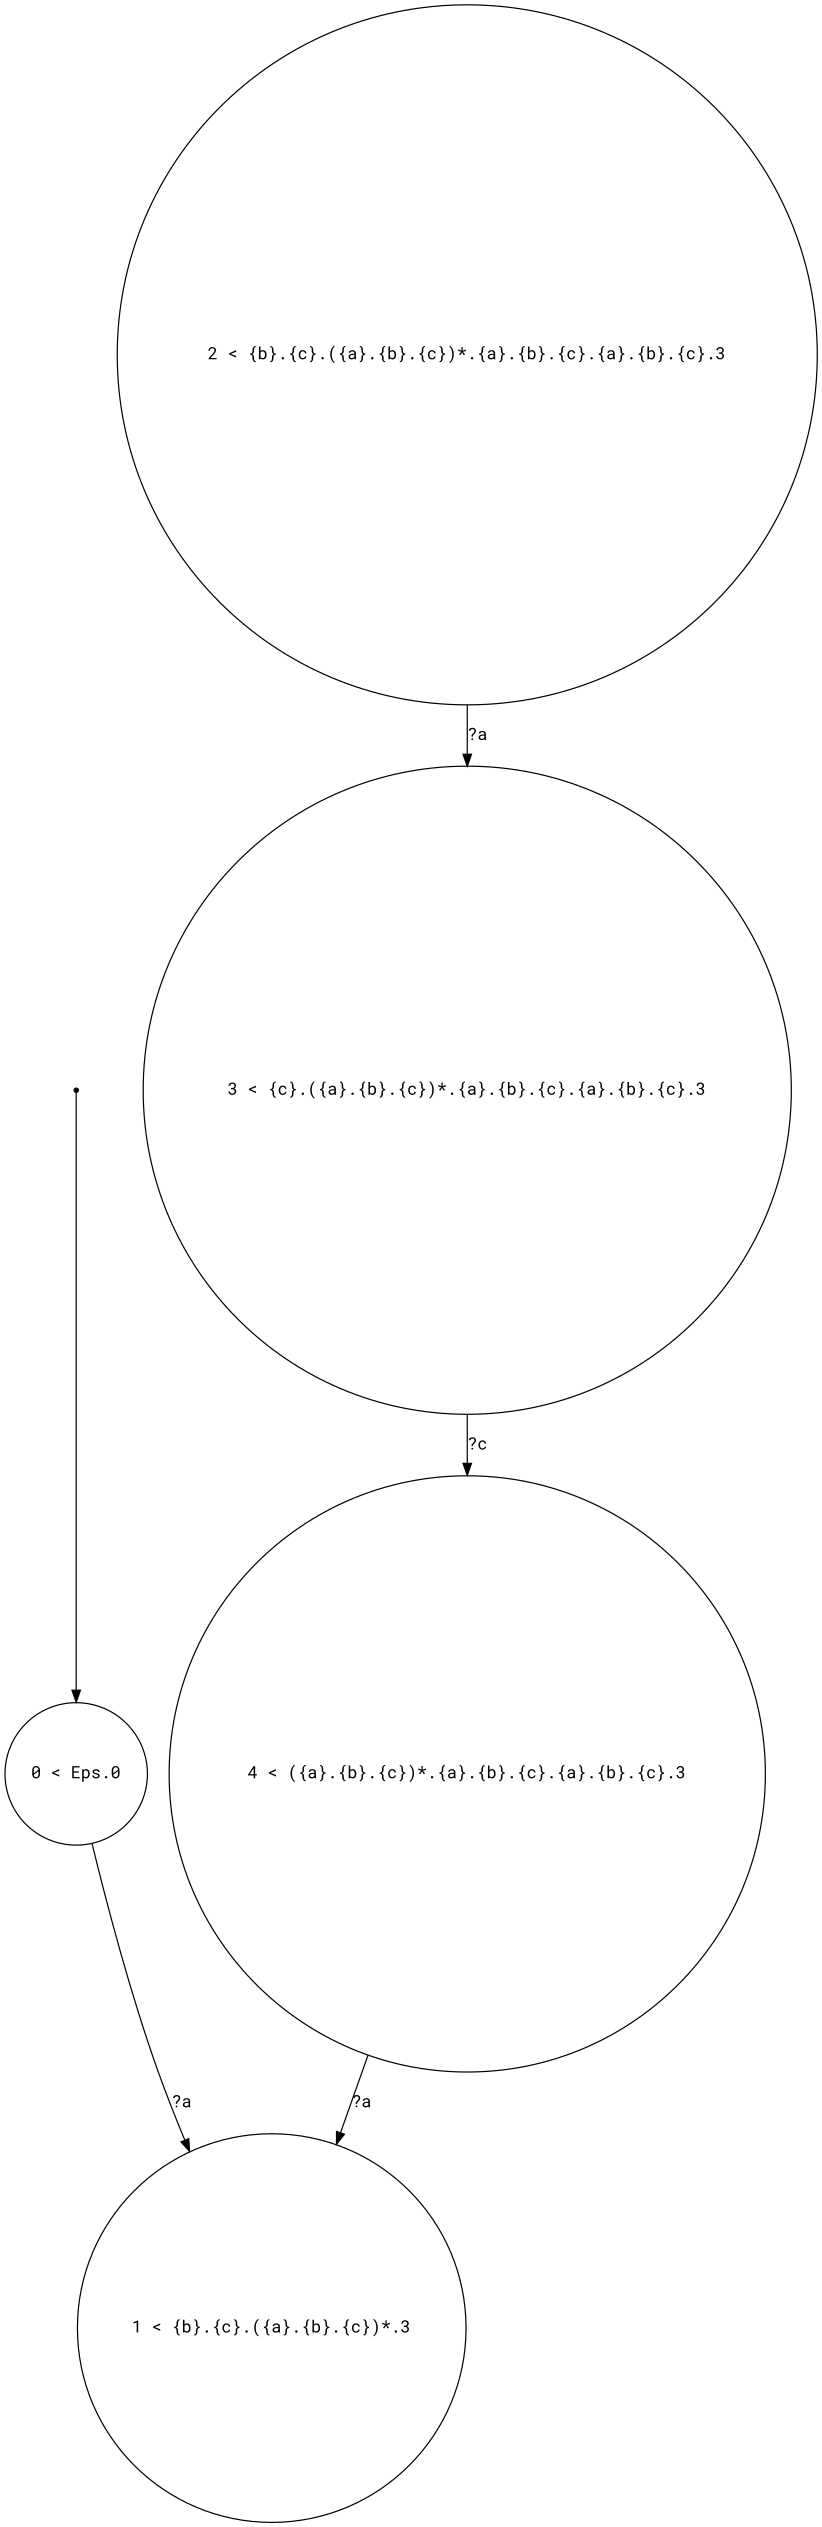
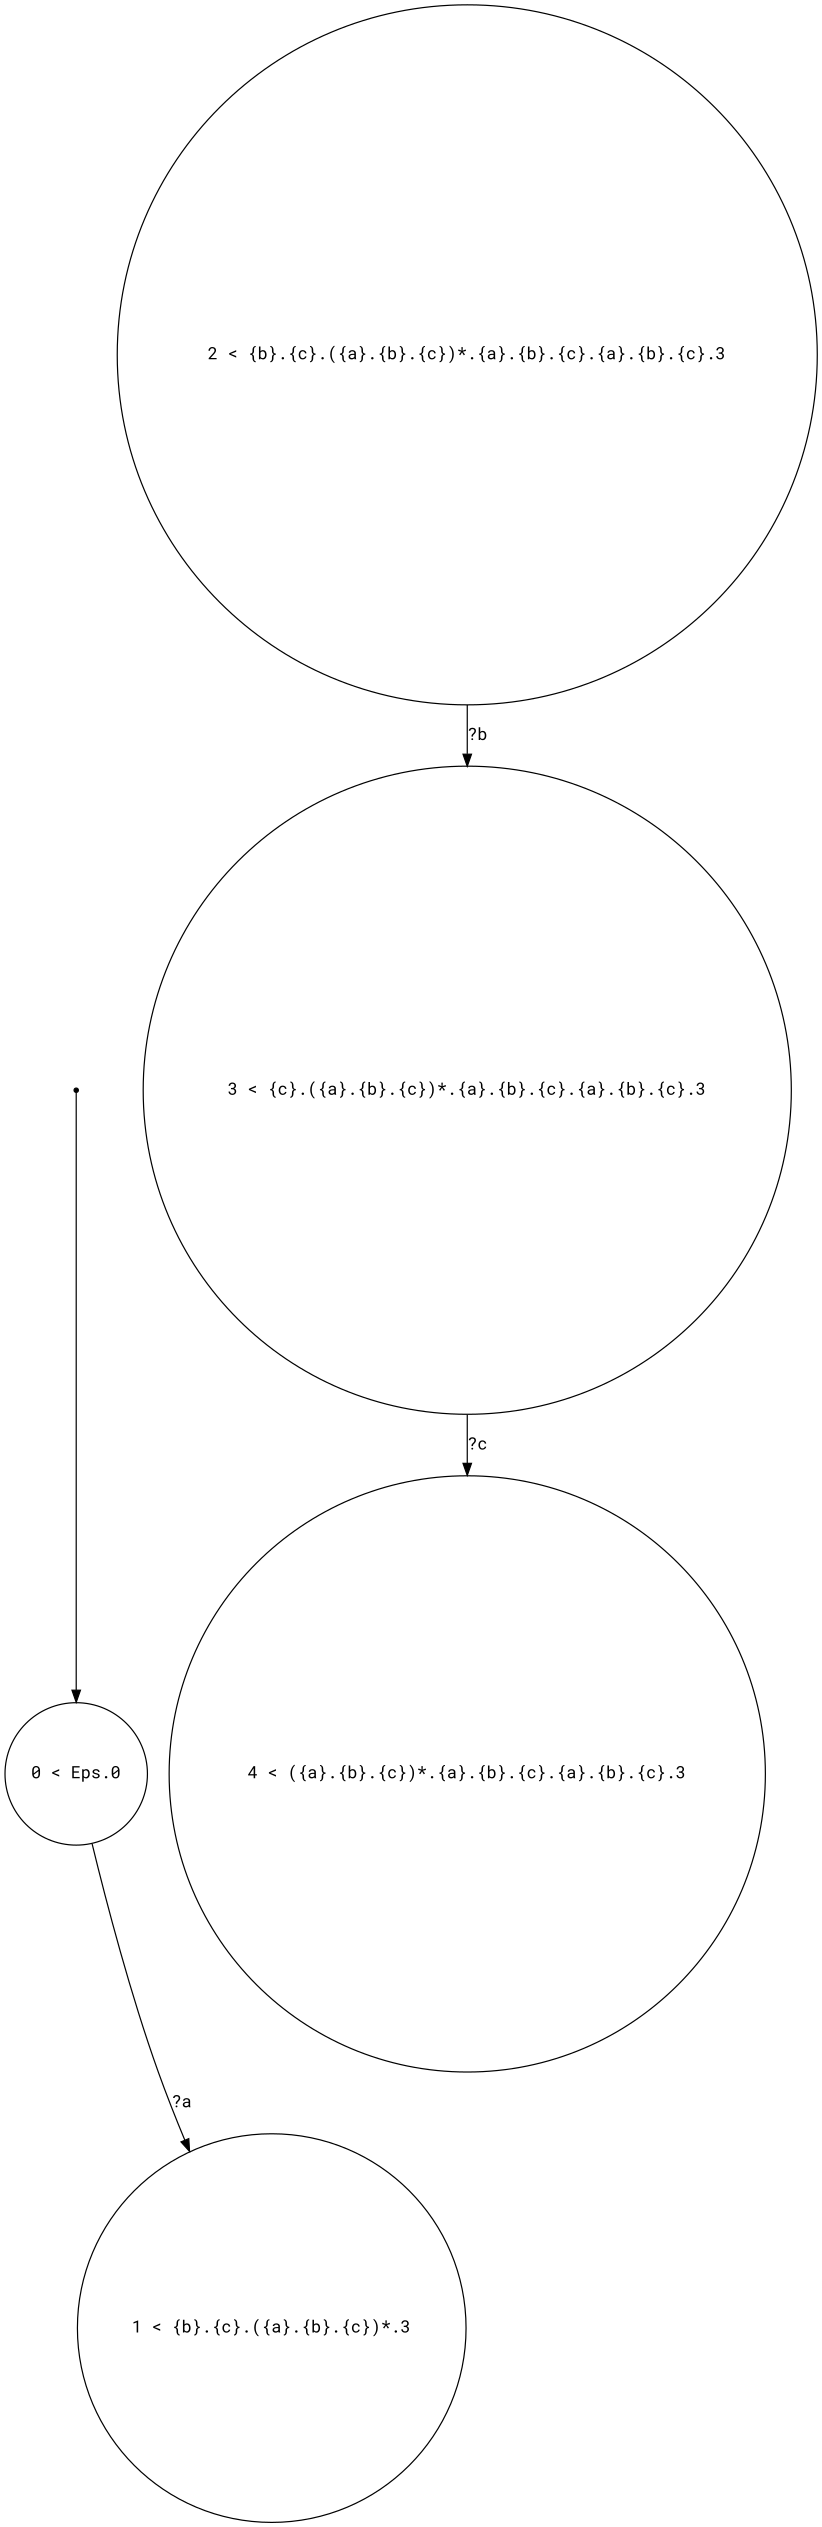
(478, 736) -> (478, 736)
(354, 2094) -> none
